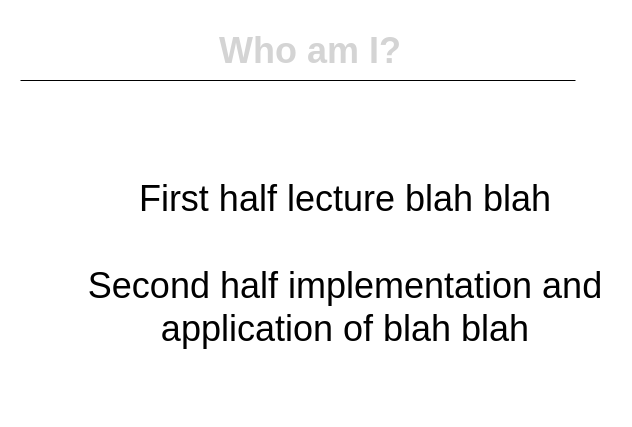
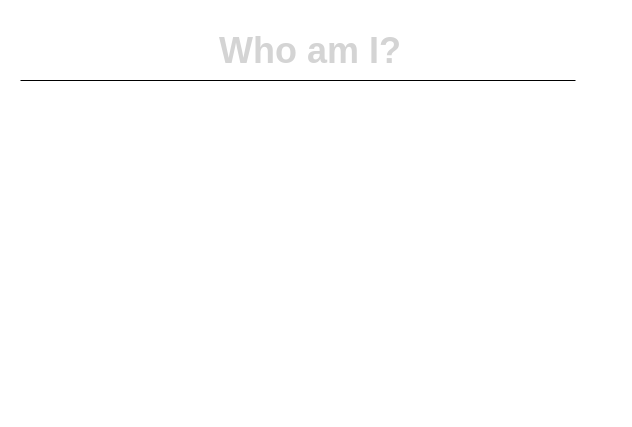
(346, 263) -> none
